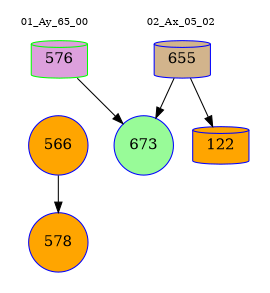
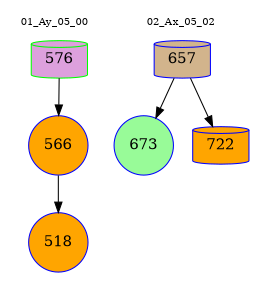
(55, 22) -> (55, 22)
(182, 59) -> (182, 59)
(91, 91) -> (59, 91)
(221, 145) -> (221, 145)
(58, 242) -> (58, 242)
